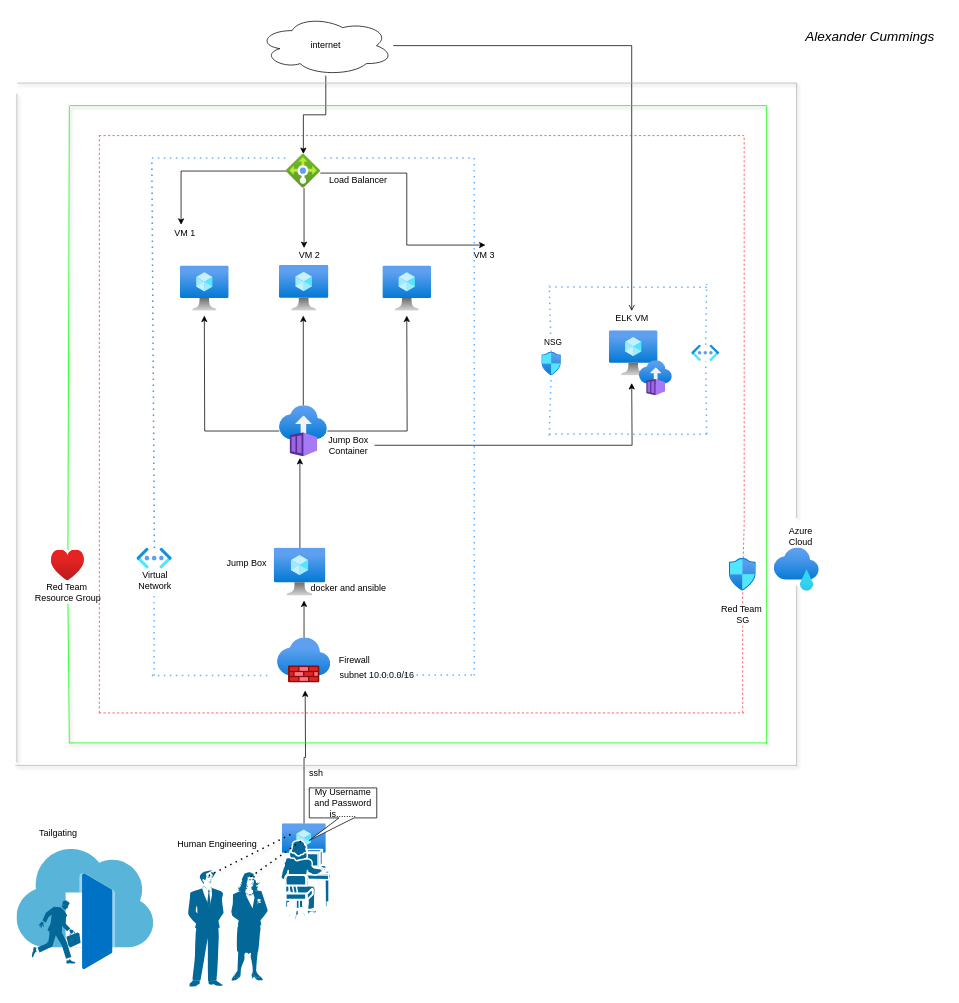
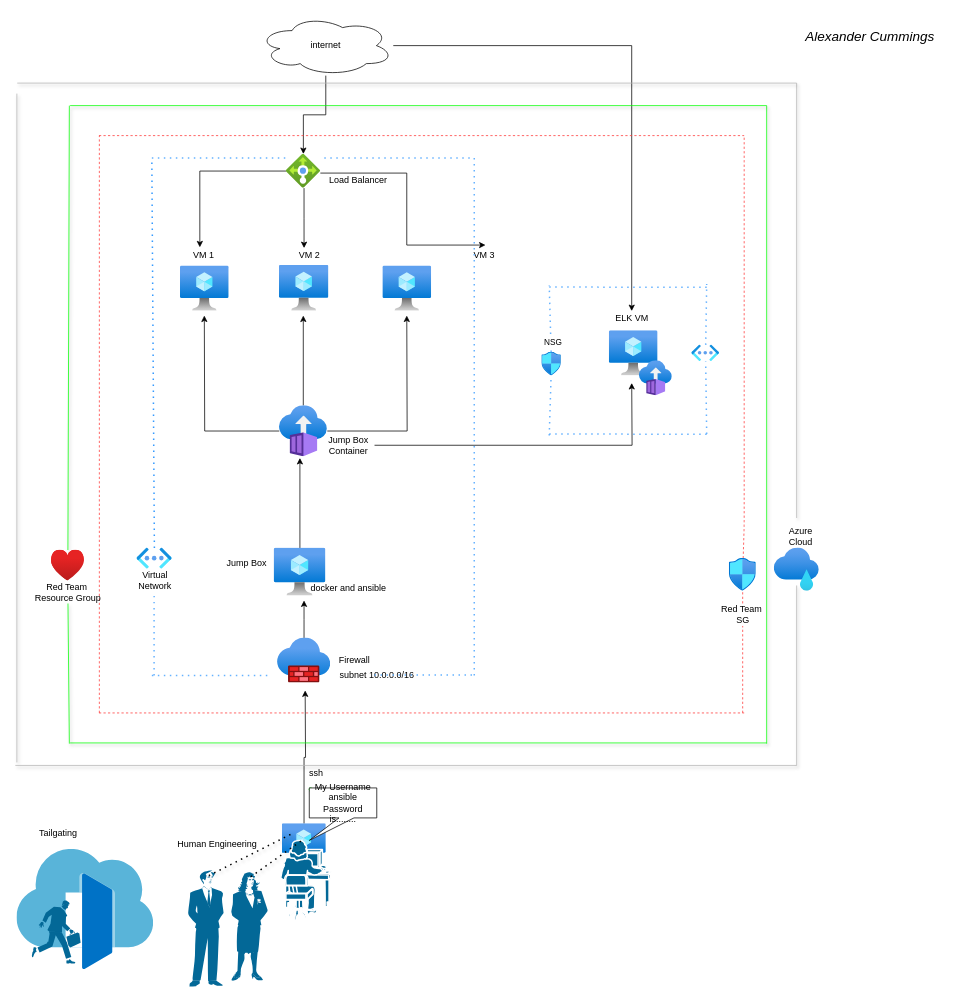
(185, 233) -> (203, 255)
(632, 306) -> (632, 304)
(343, 803) -> (343, 803)
